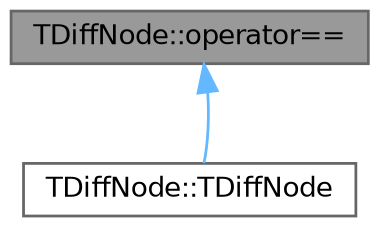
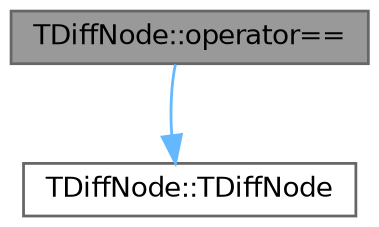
(208, 128) -> (171, 100)
